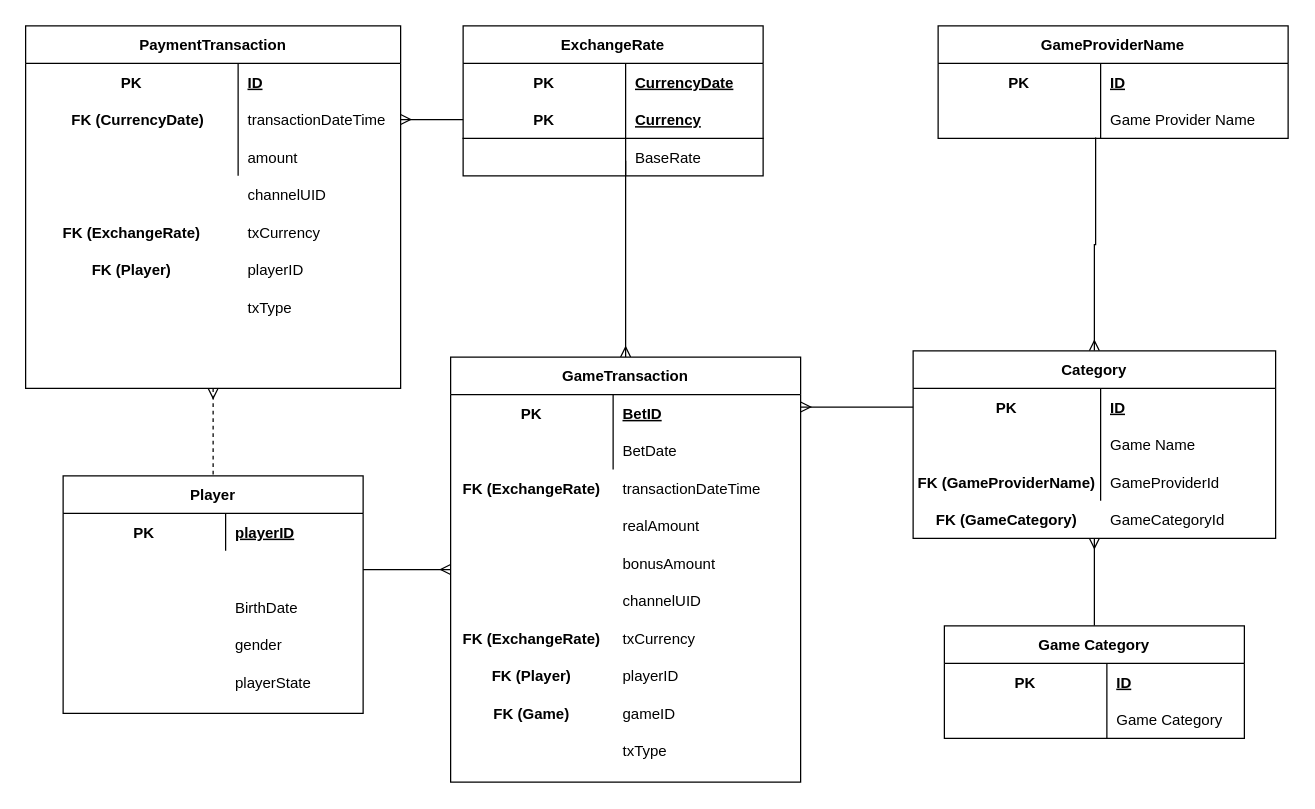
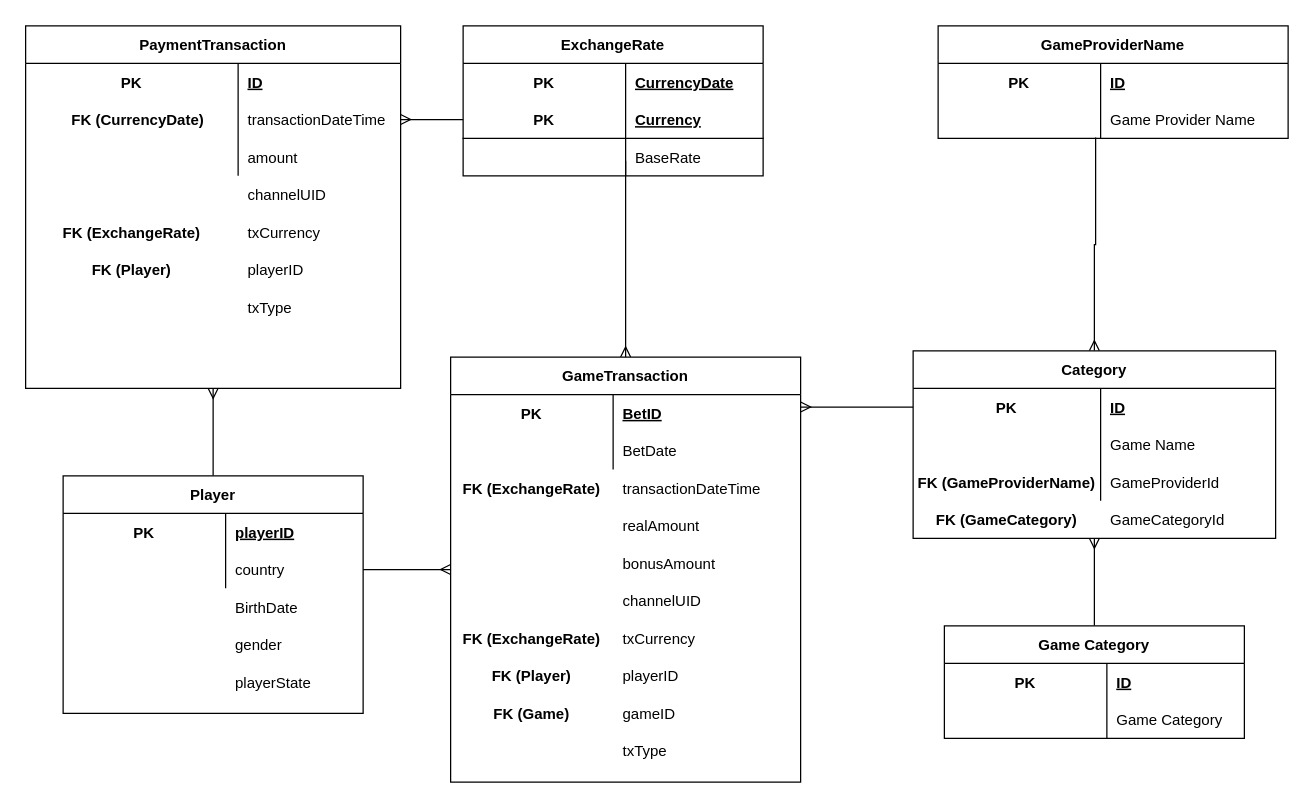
(213, 431) -> (213, 431)
none -> (294, 569)
